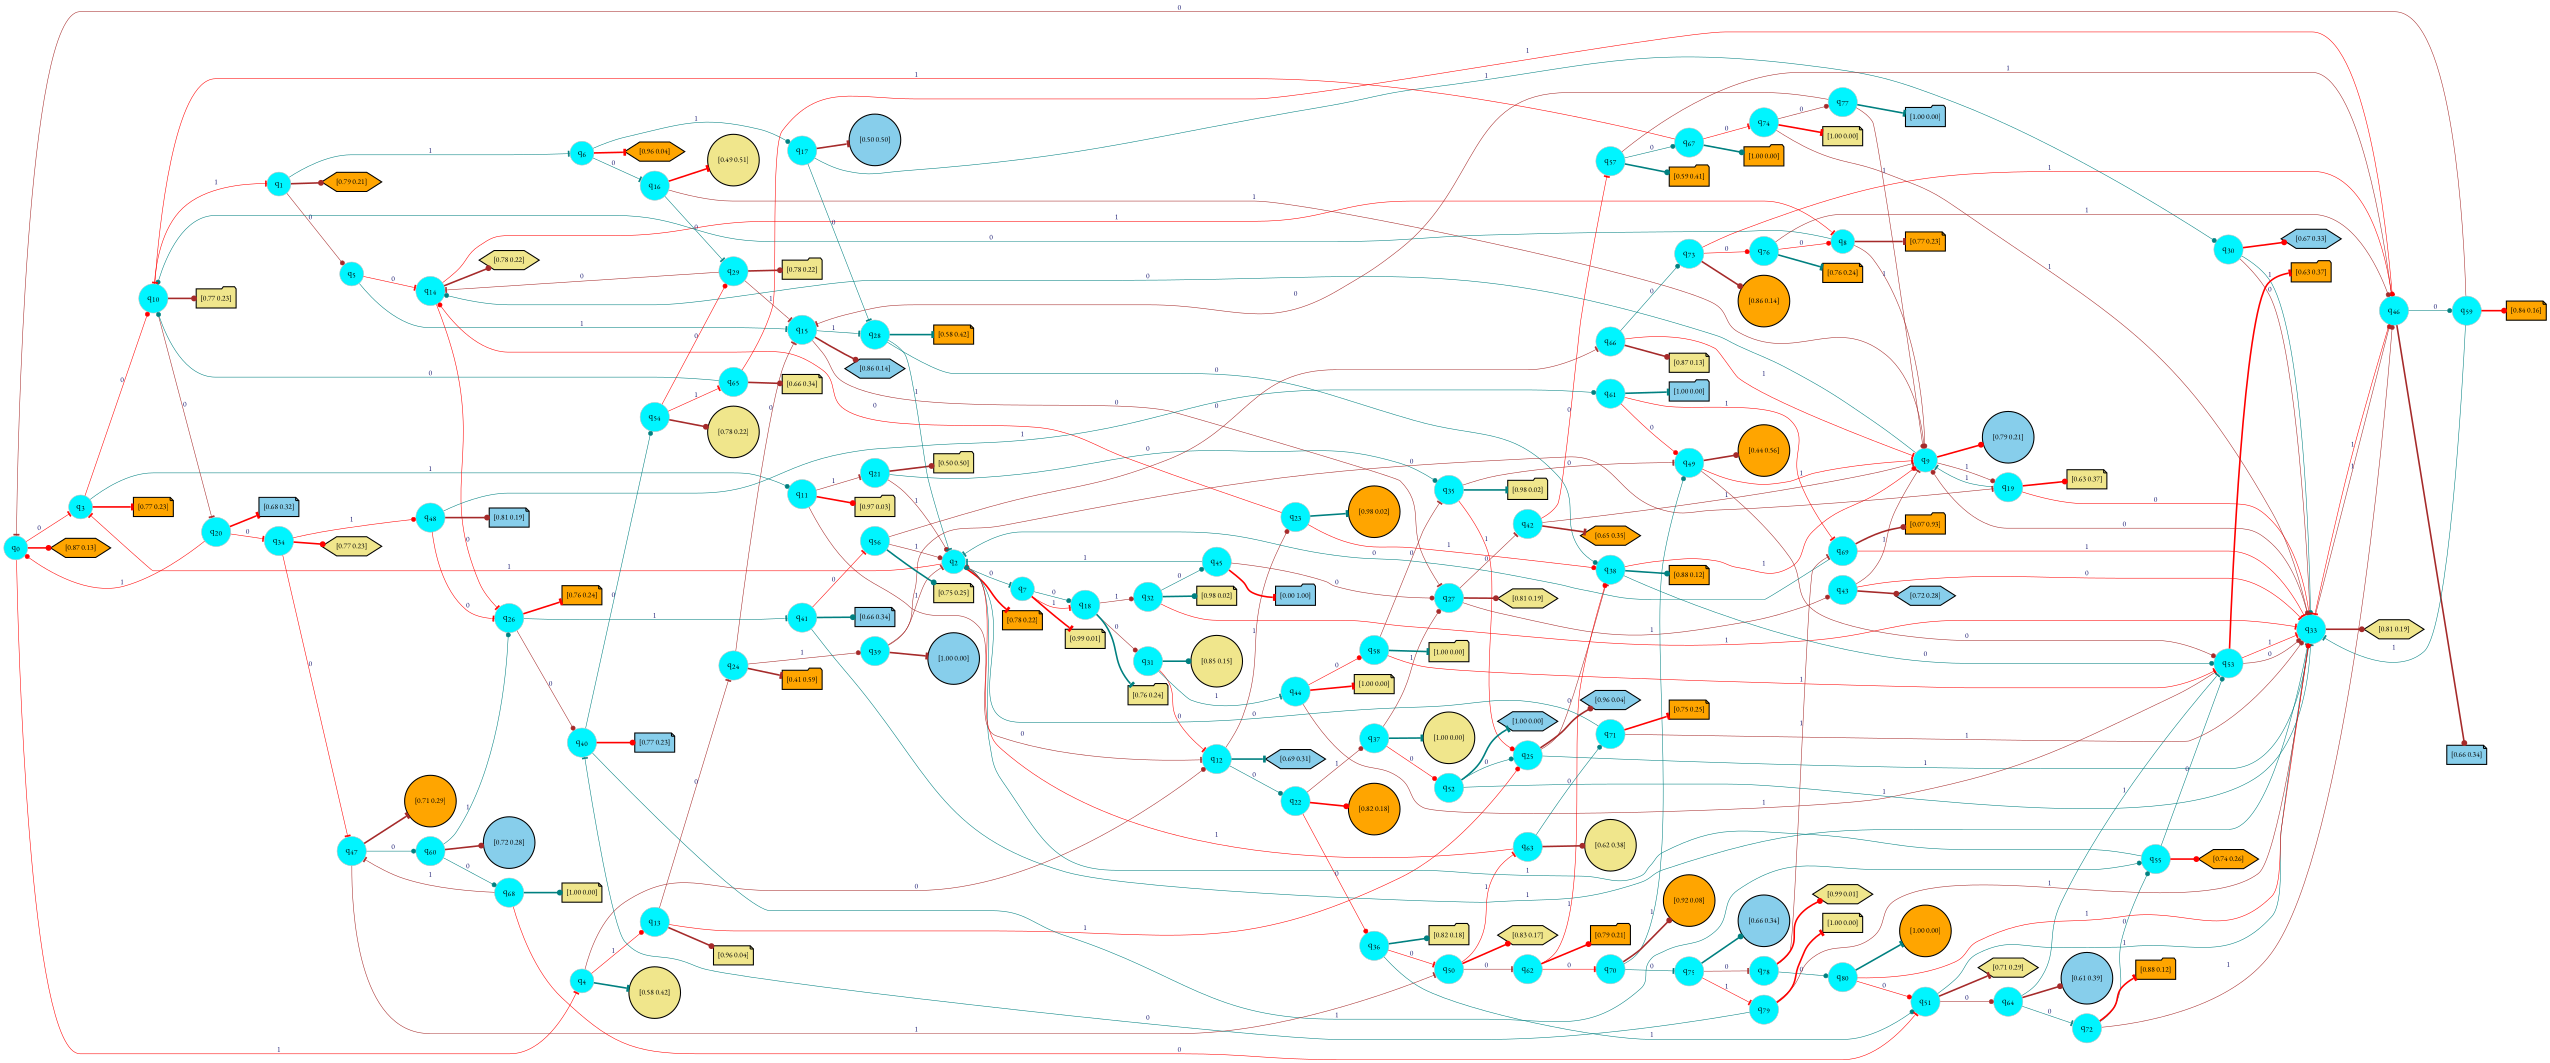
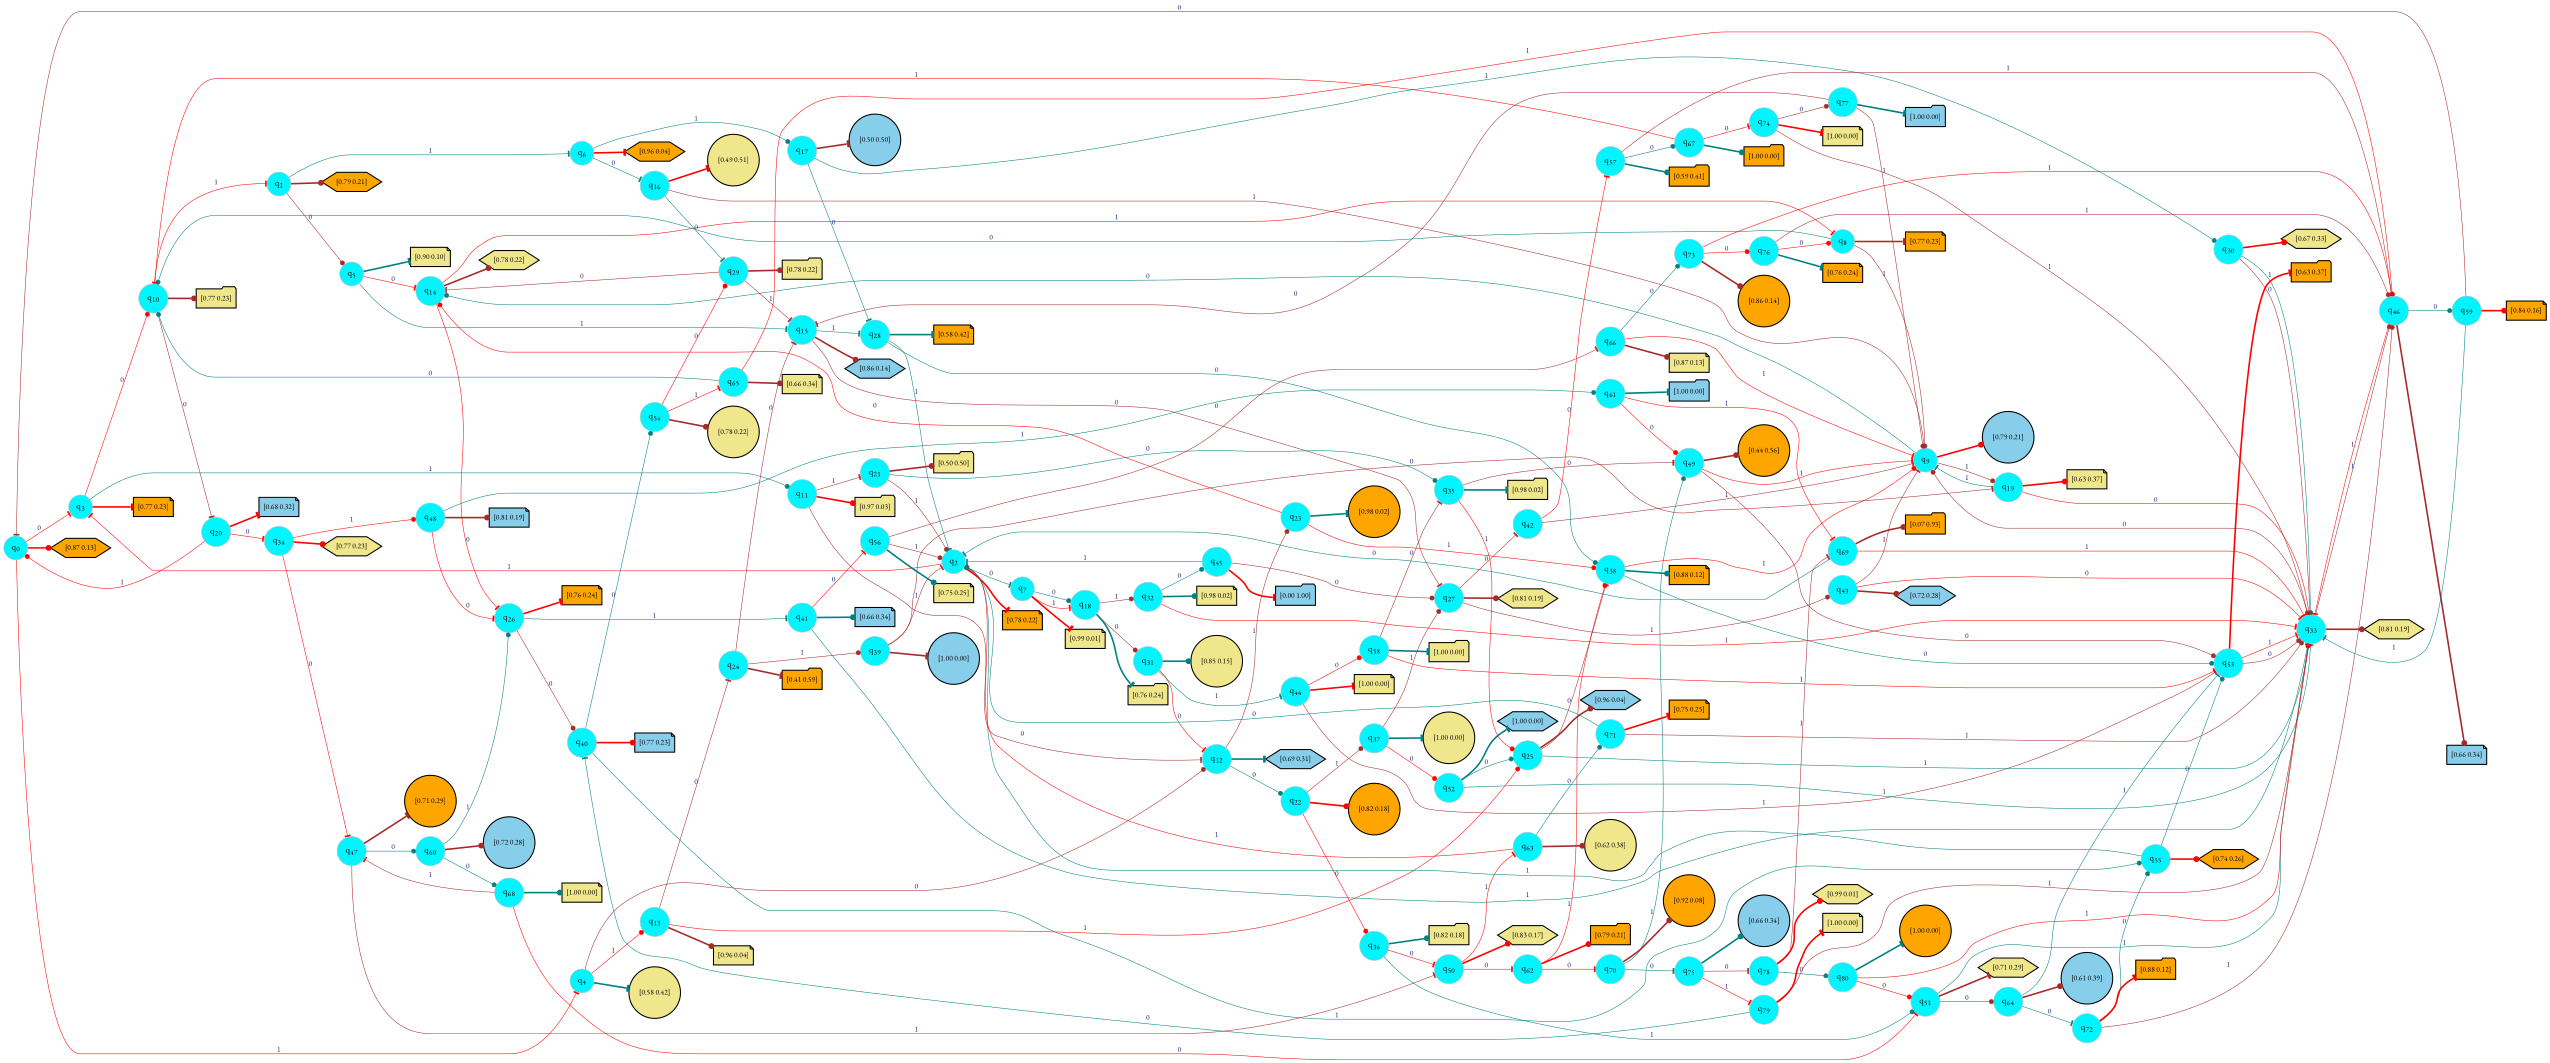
(2311, 239) -> (2311, 239)
none -> (430, 257)
(1610, 536) -> none
